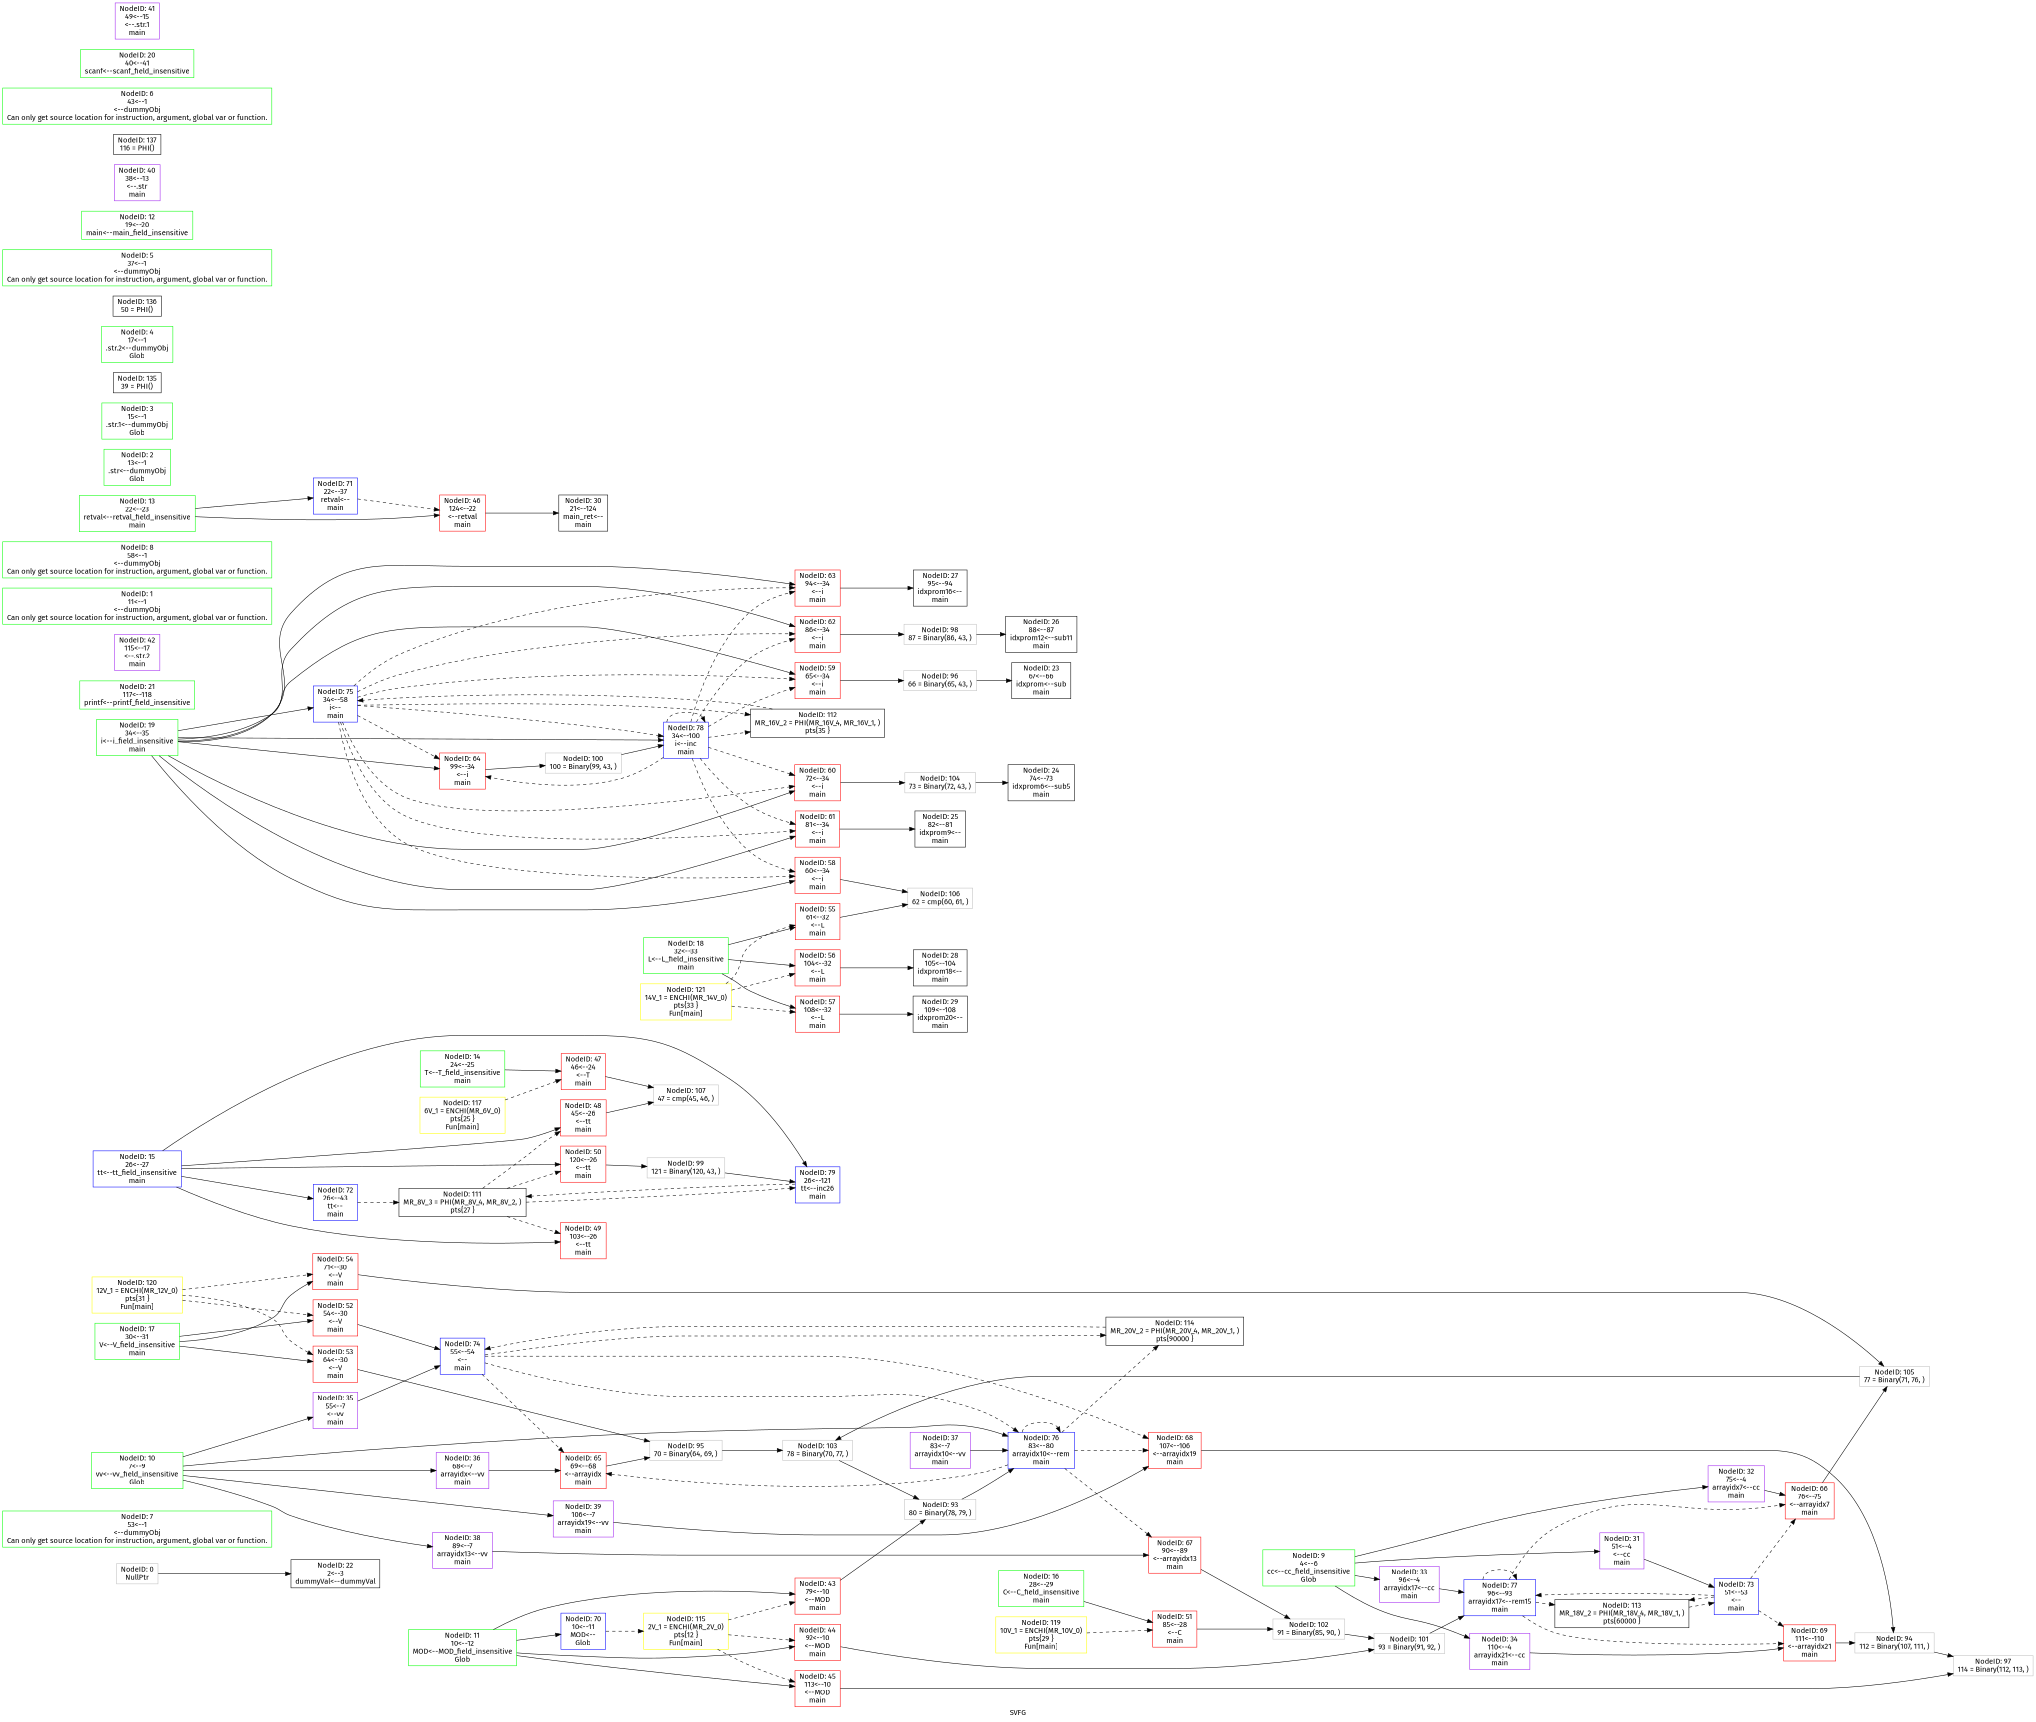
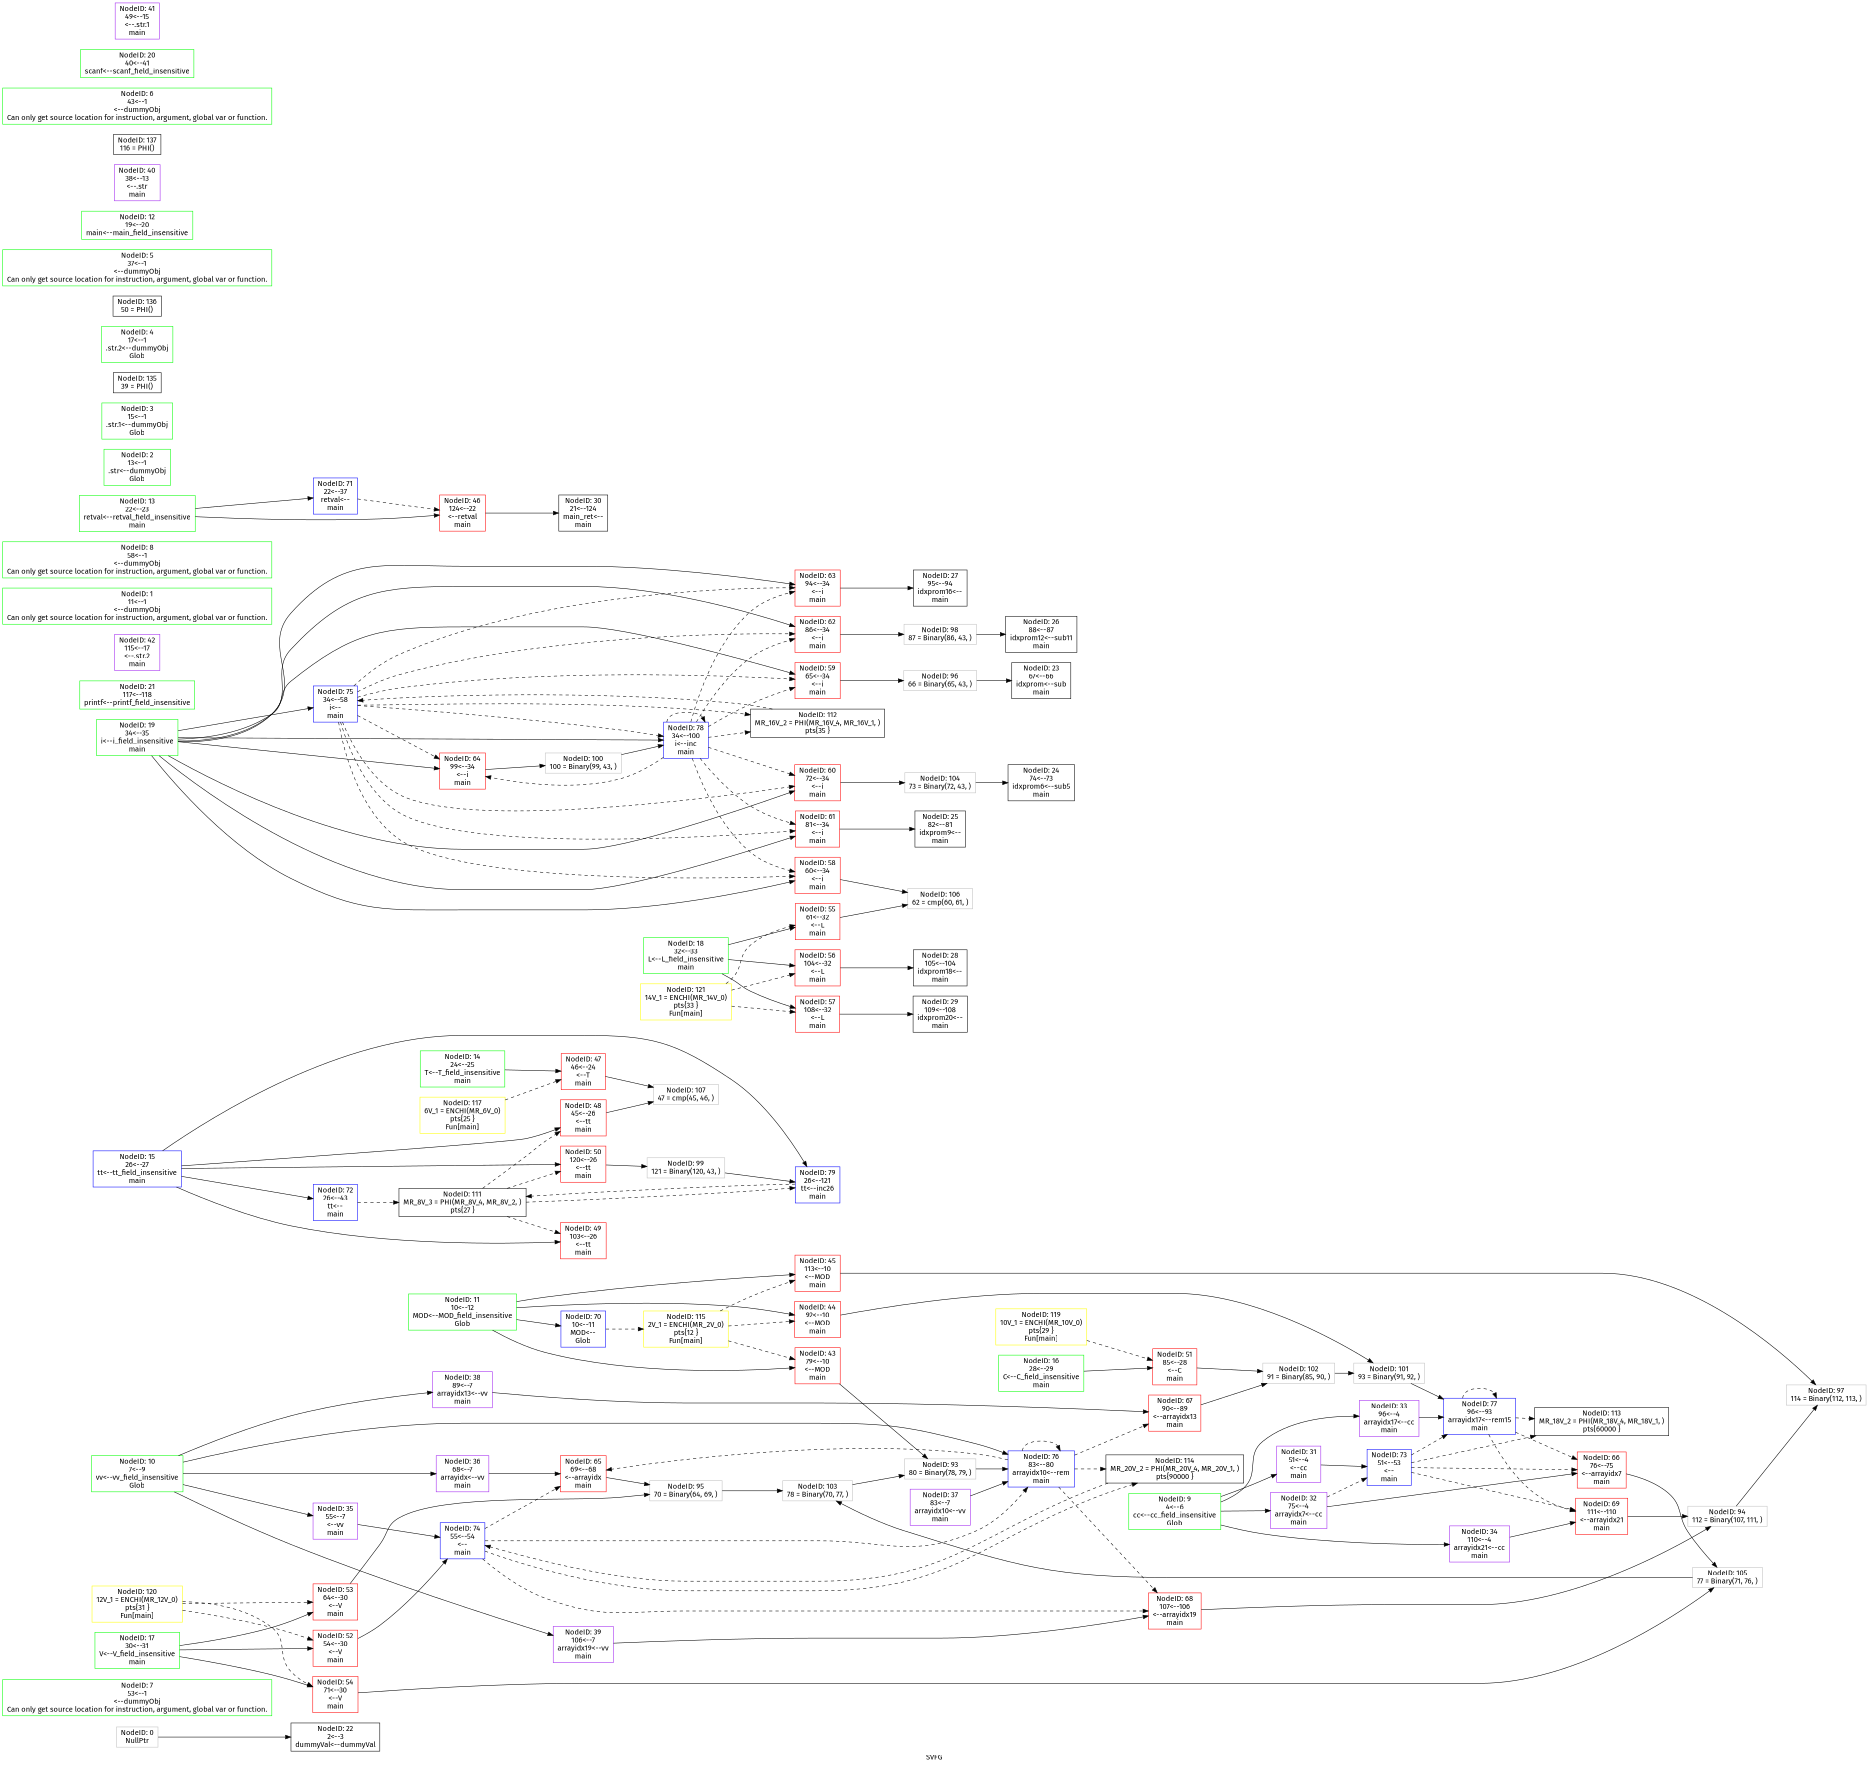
(1699, 1606) -> (1345, 1489)
